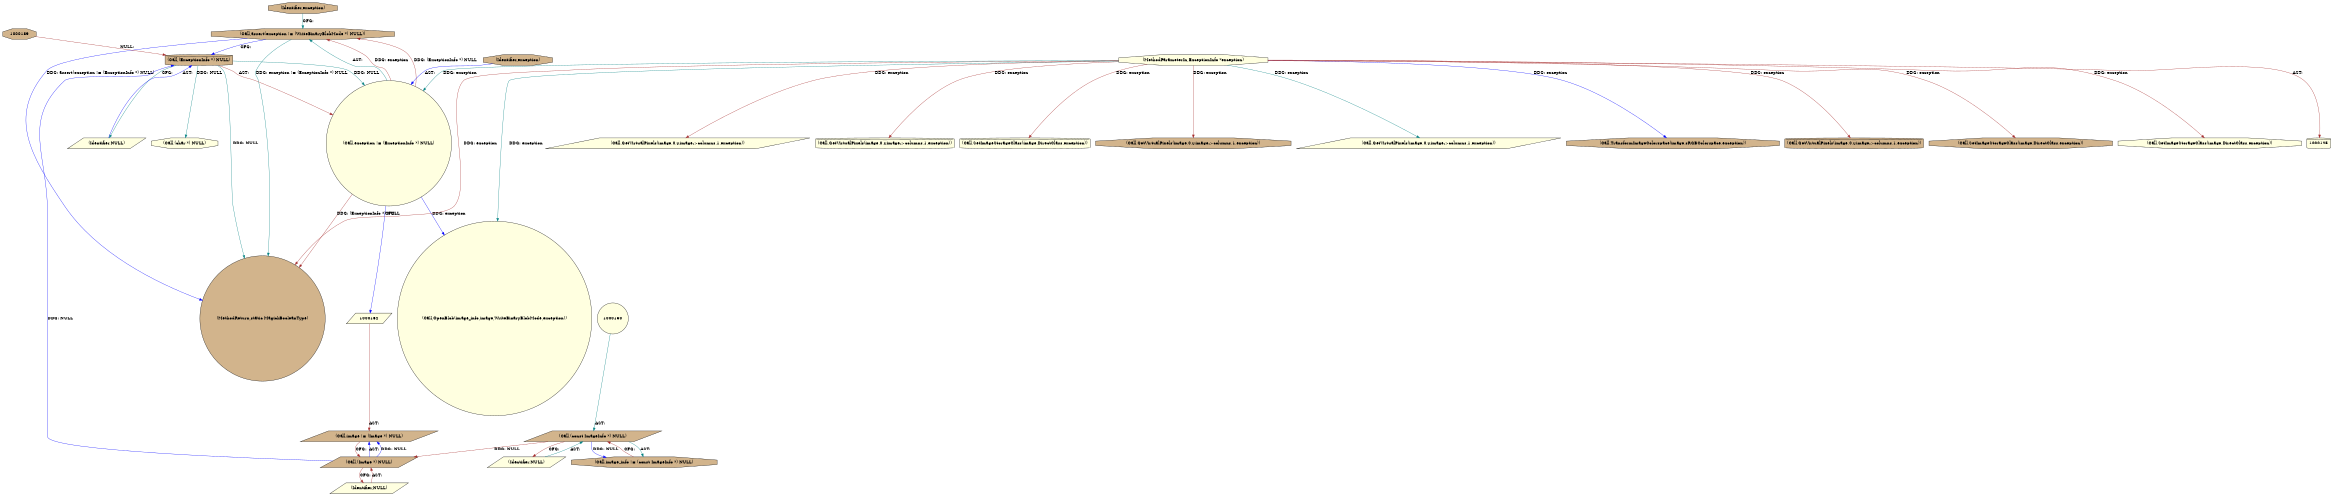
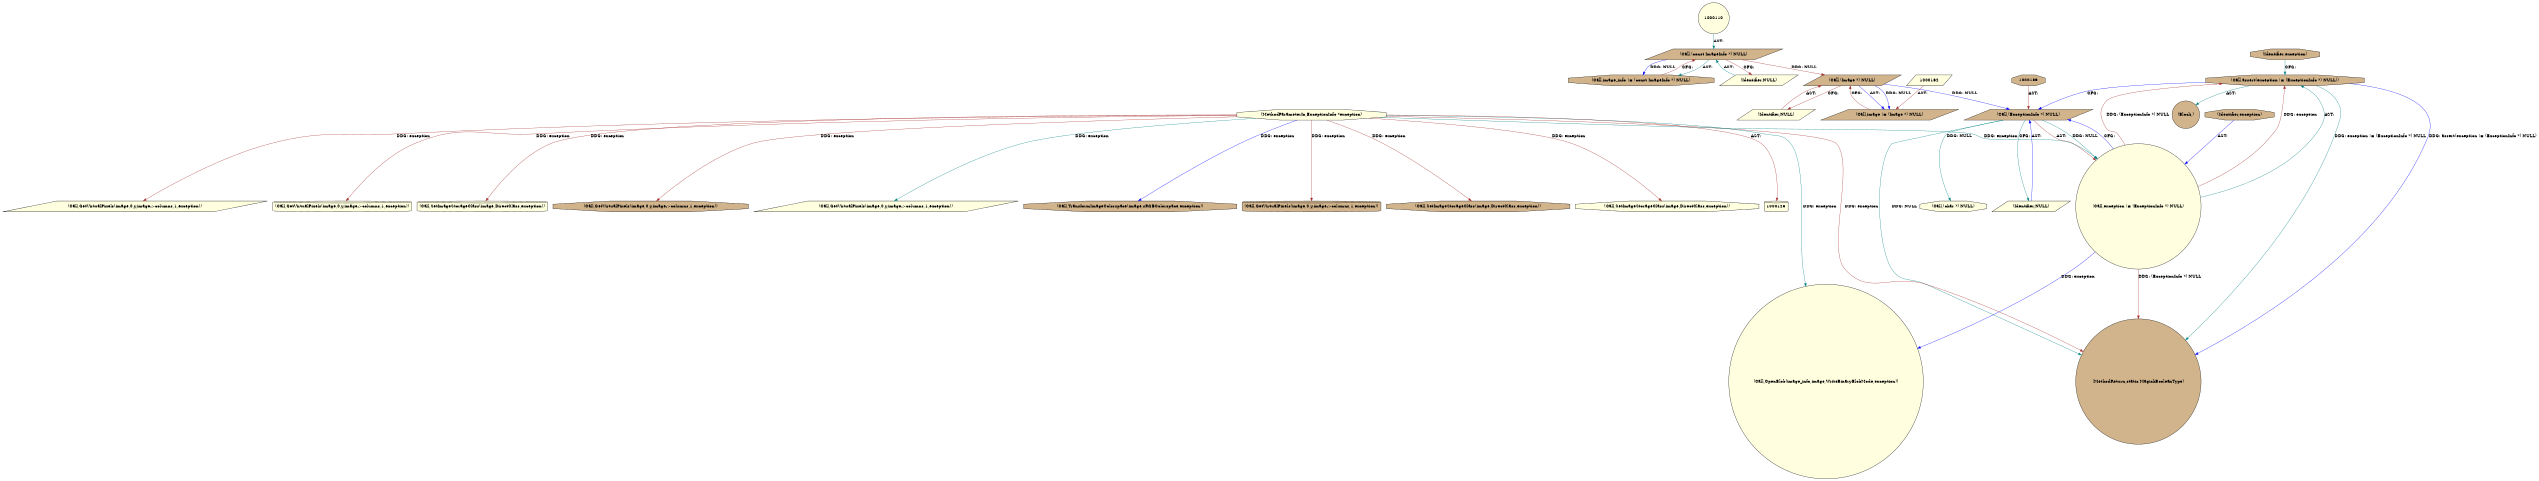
(303, 34) -> (2285, 80)
(128, 47) -> (2034, 93)
(199, 60) -> (2028, 115)
none -> (2186, 115)
(379, 258) -> (2095, 131)
(613, 318) -> (1714, 18)
